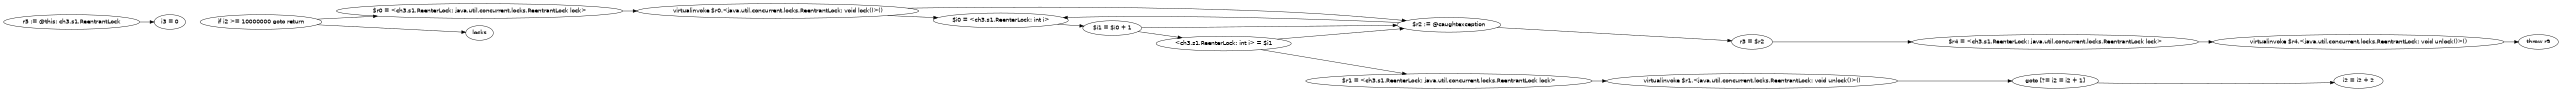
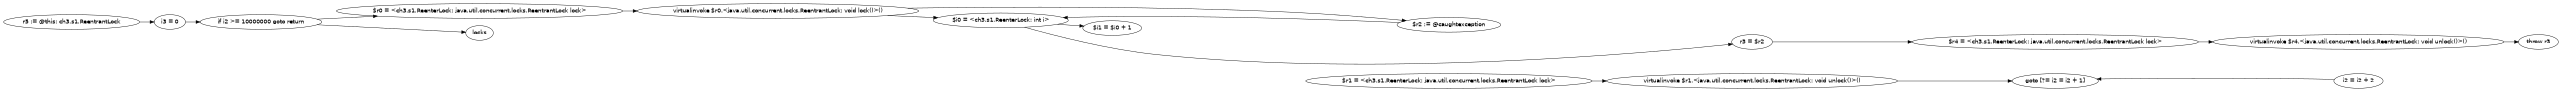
none -> (191, 22)
(1267, 27) -> none
(1612, 34) -> (1375, 64)
(2538, 42) -> (2538, 42)
(1224, 44) -> none
(2214, 84) -> (2218, 78)
